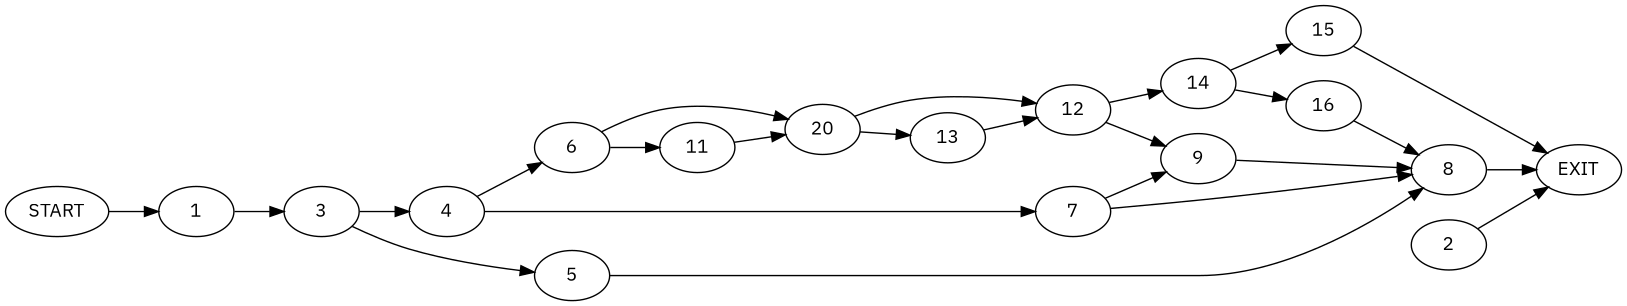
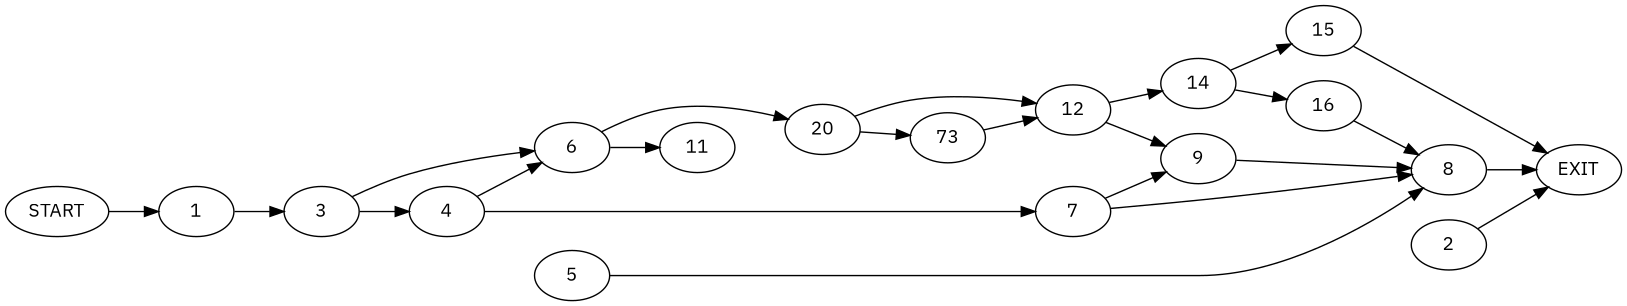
(948, 138) -> (948, 138)
(753, 140) -> none
(434, 256) -> (434, 167)
